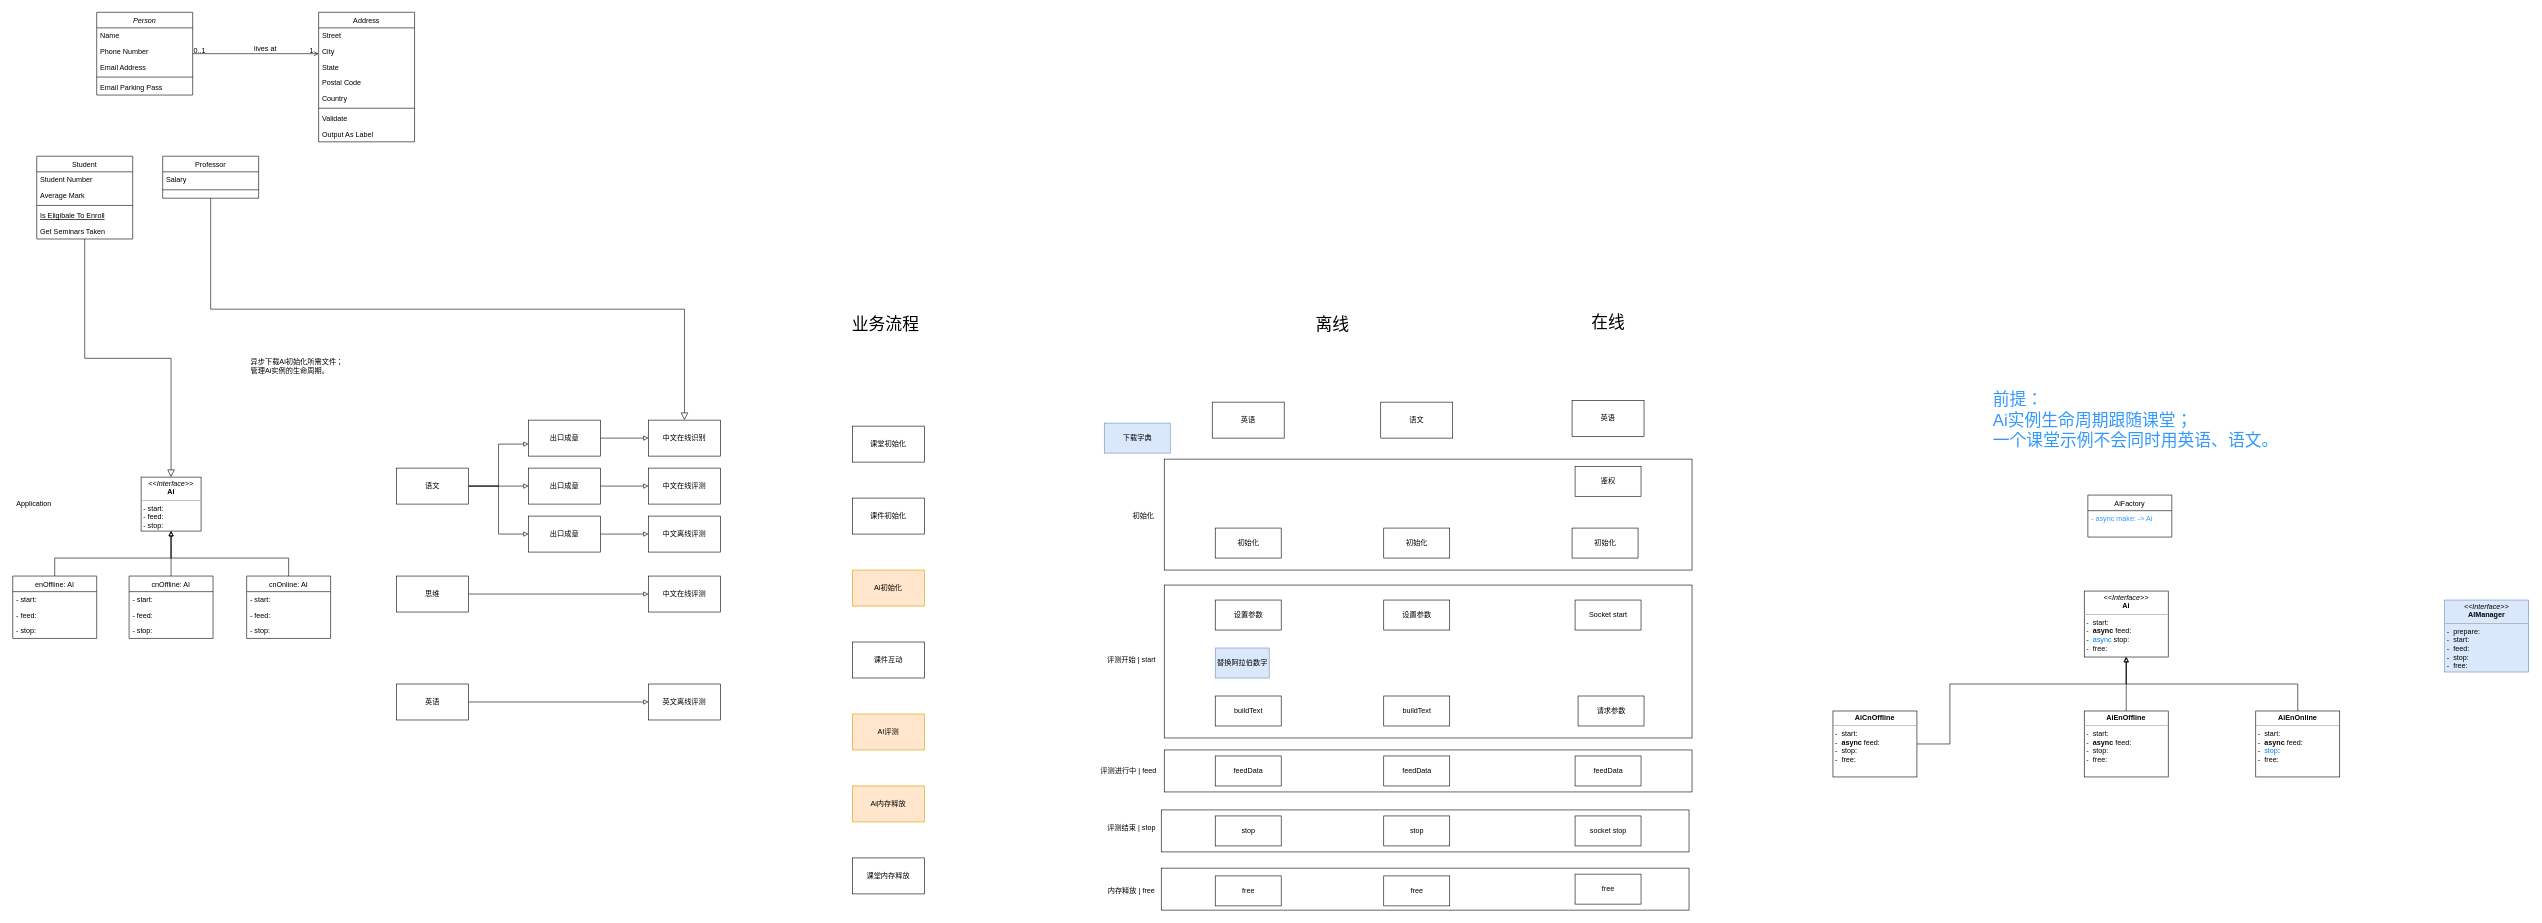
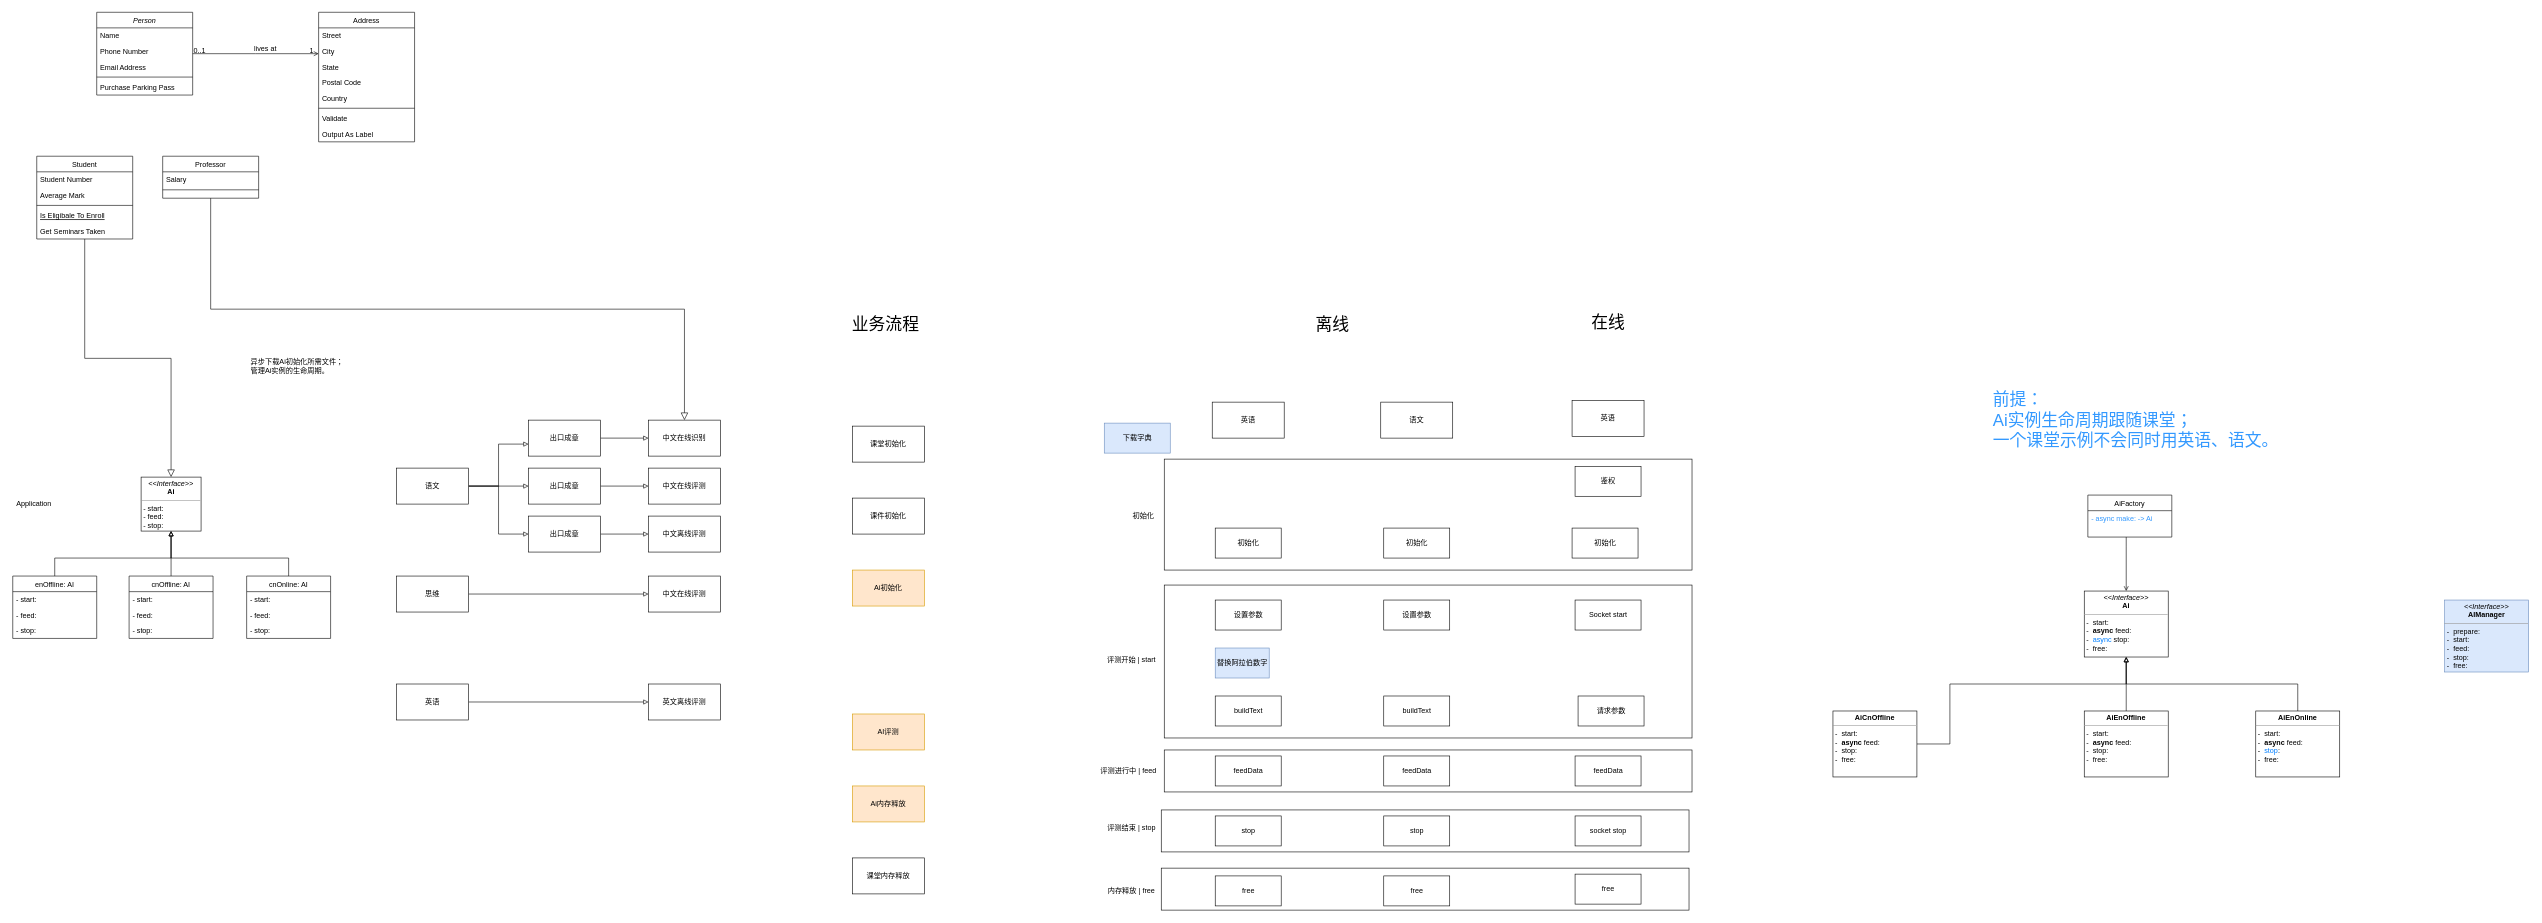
(131, 88) -> (139, 88)
none -> (2127, 564)
(888, 660) -> none
